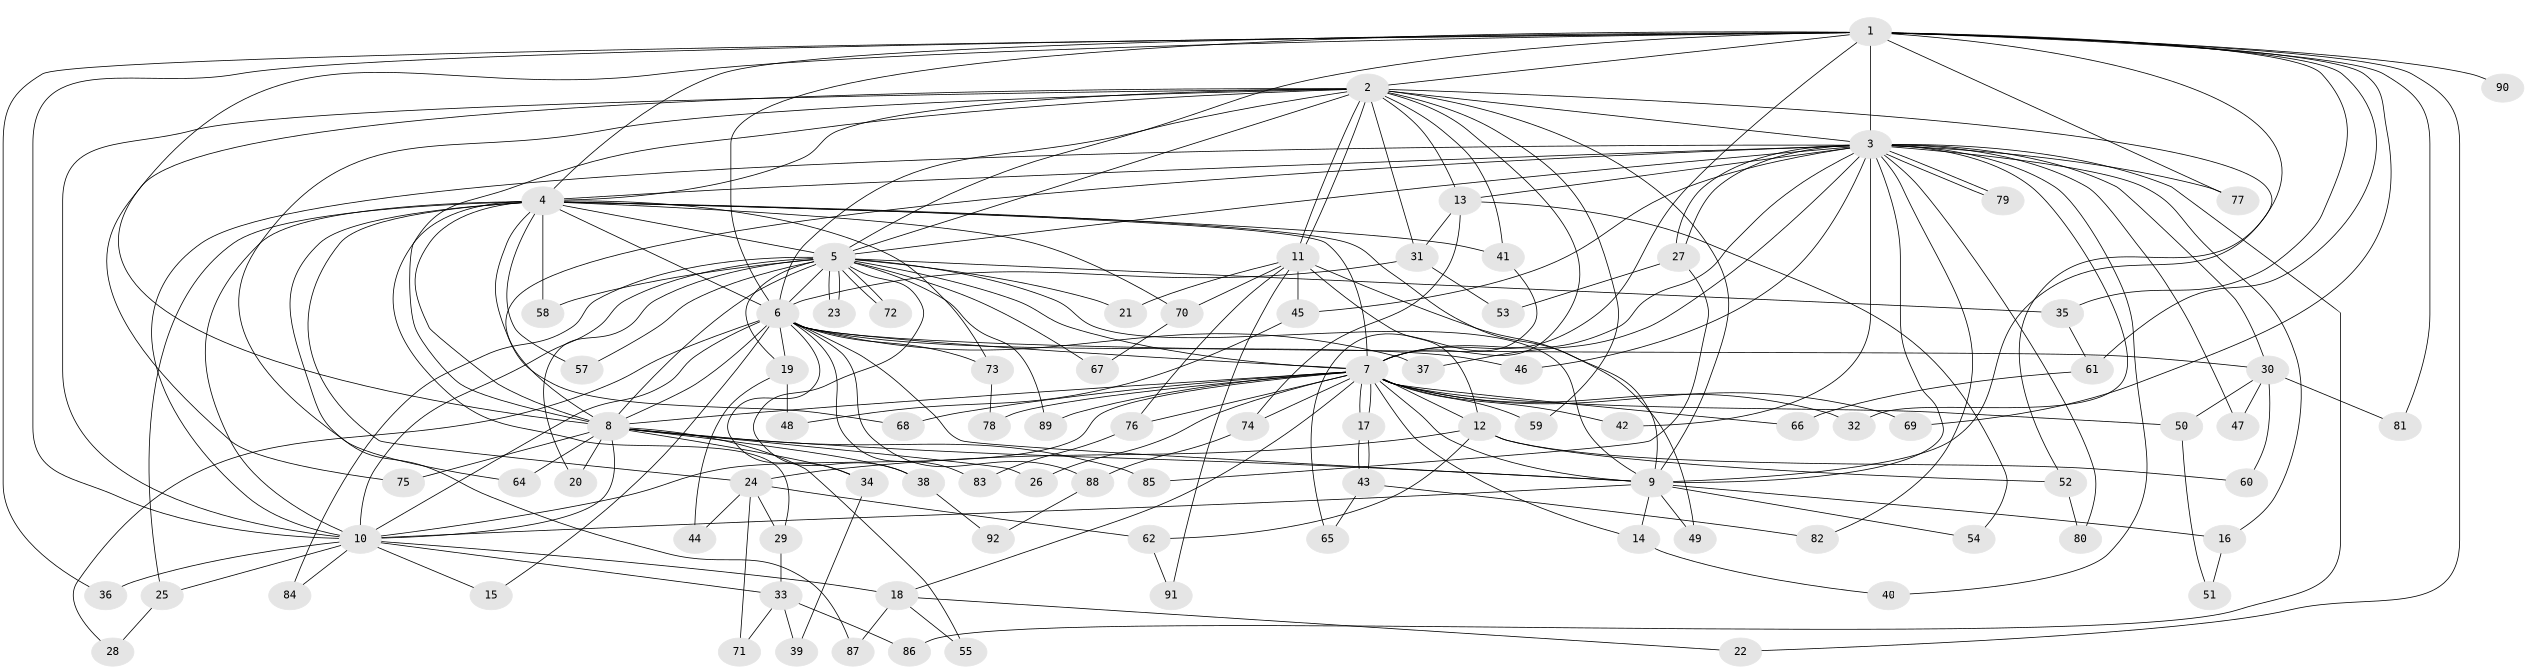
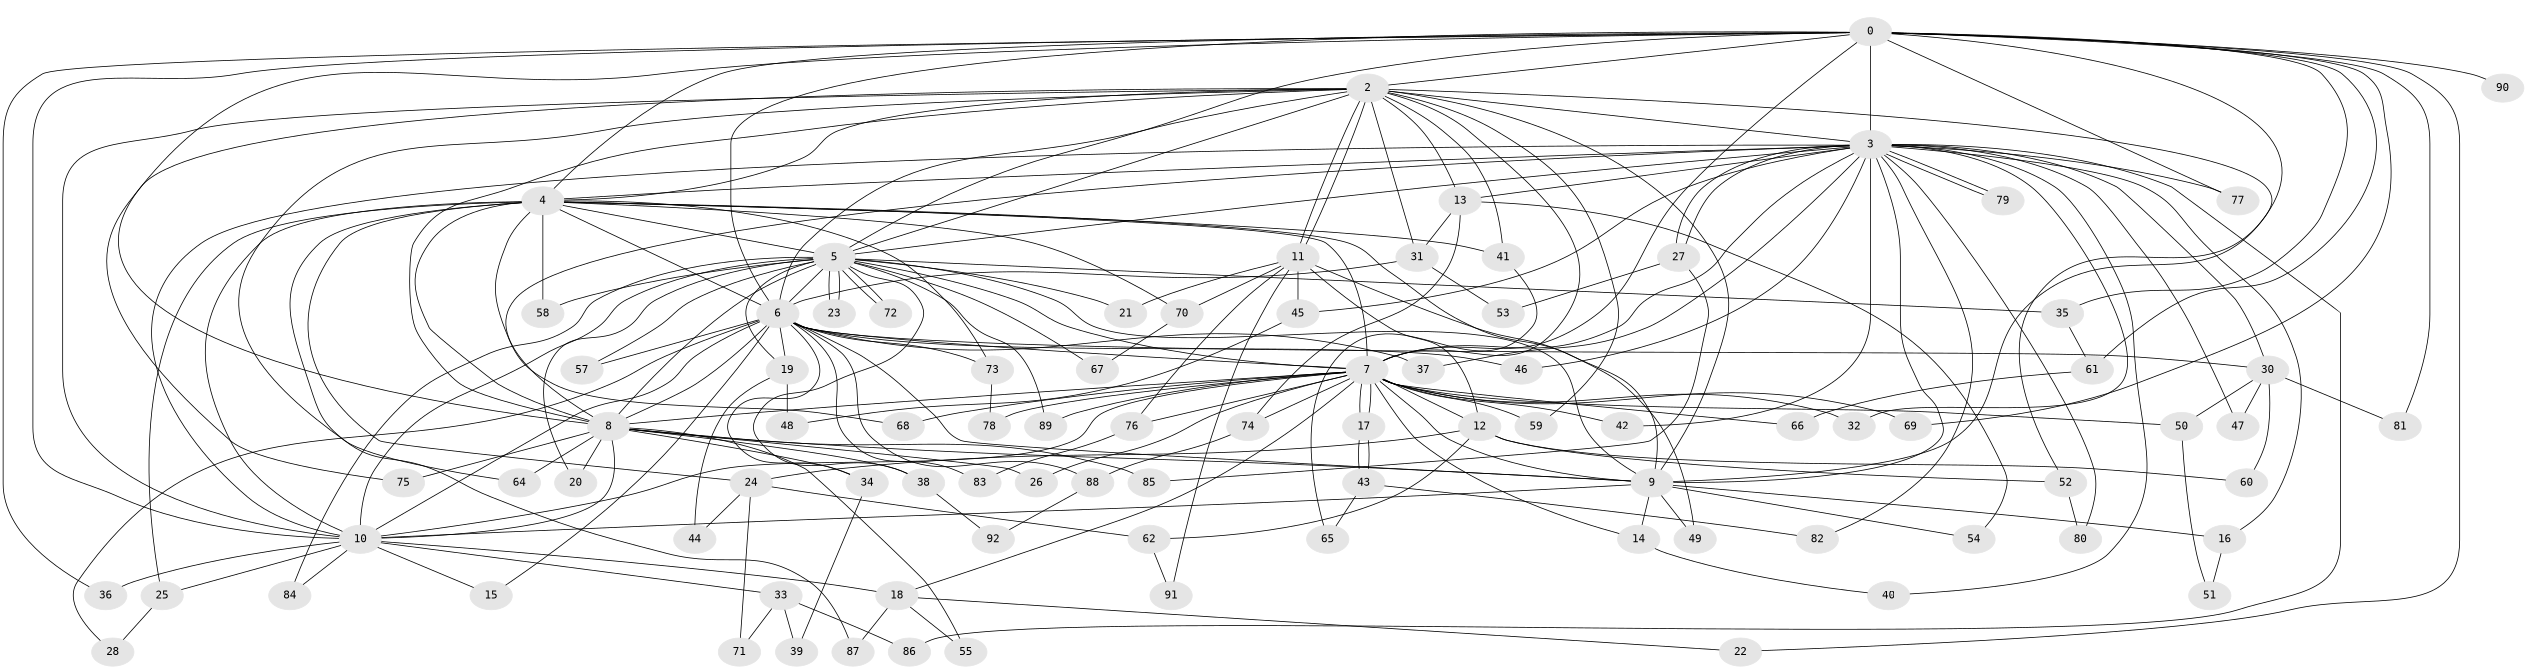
(1871, 32) -> (1871, 32)
(507, 299) -> (680, 342)
(781, 539) -> none
